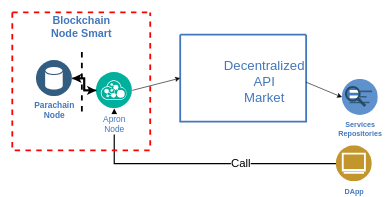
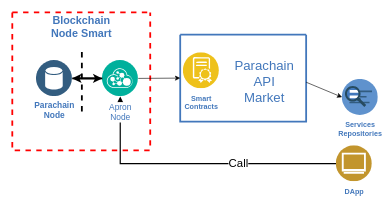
none -> (201, 71)
(265, 82) -> (265, 82)
(114, 90) -> (120, 78)
